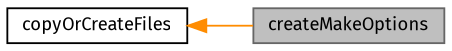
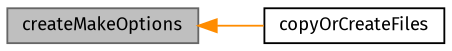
(230, 26) -> (240, 26)
